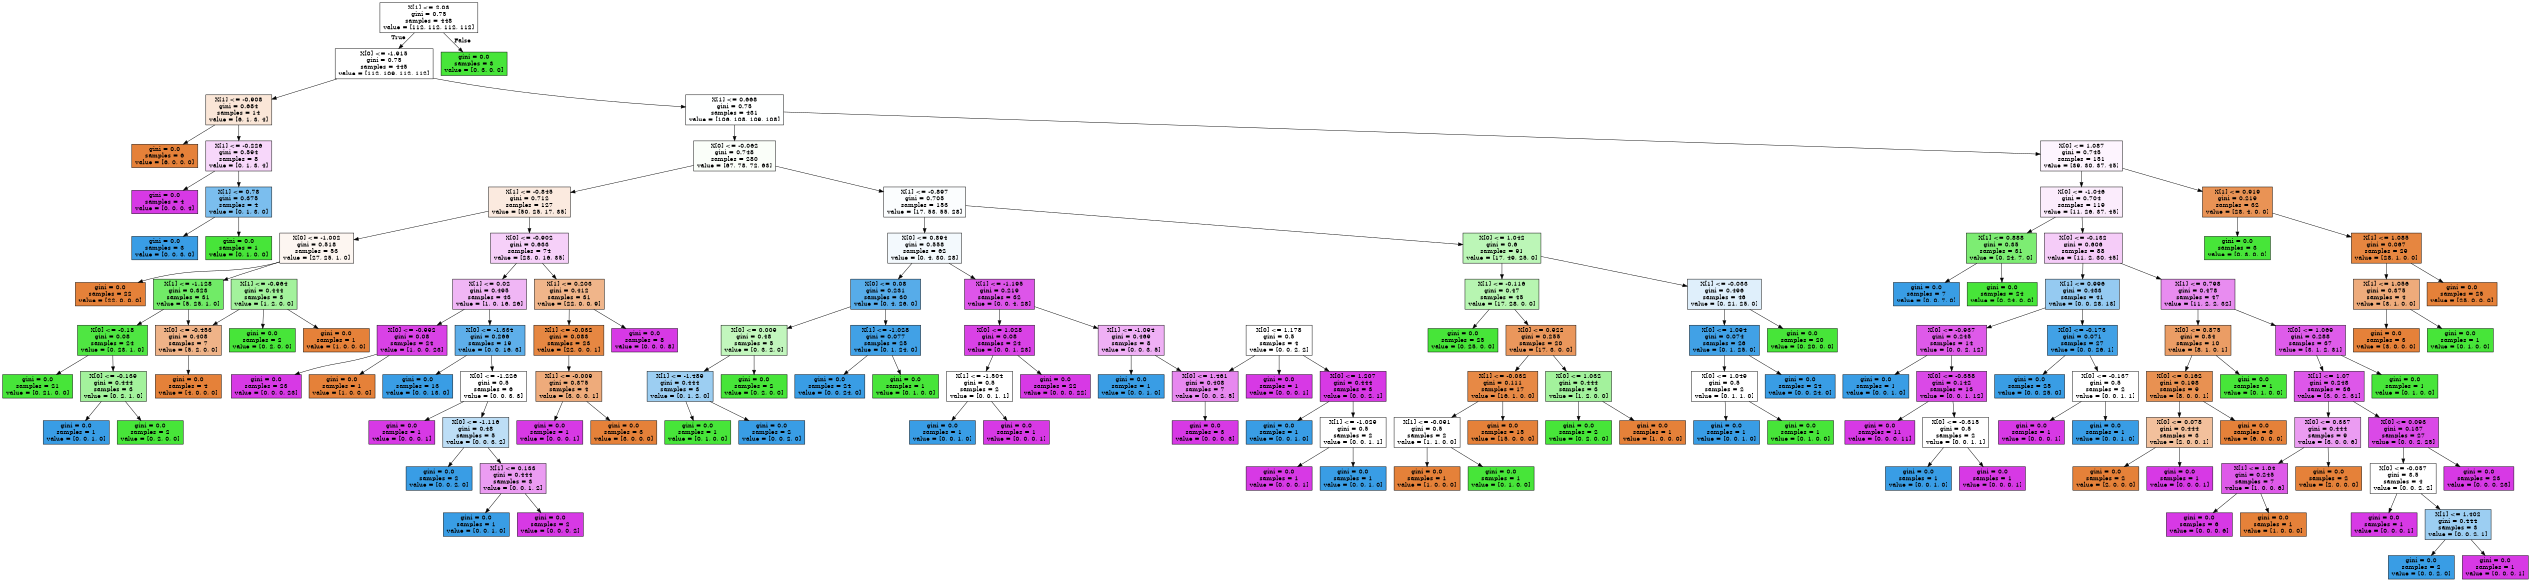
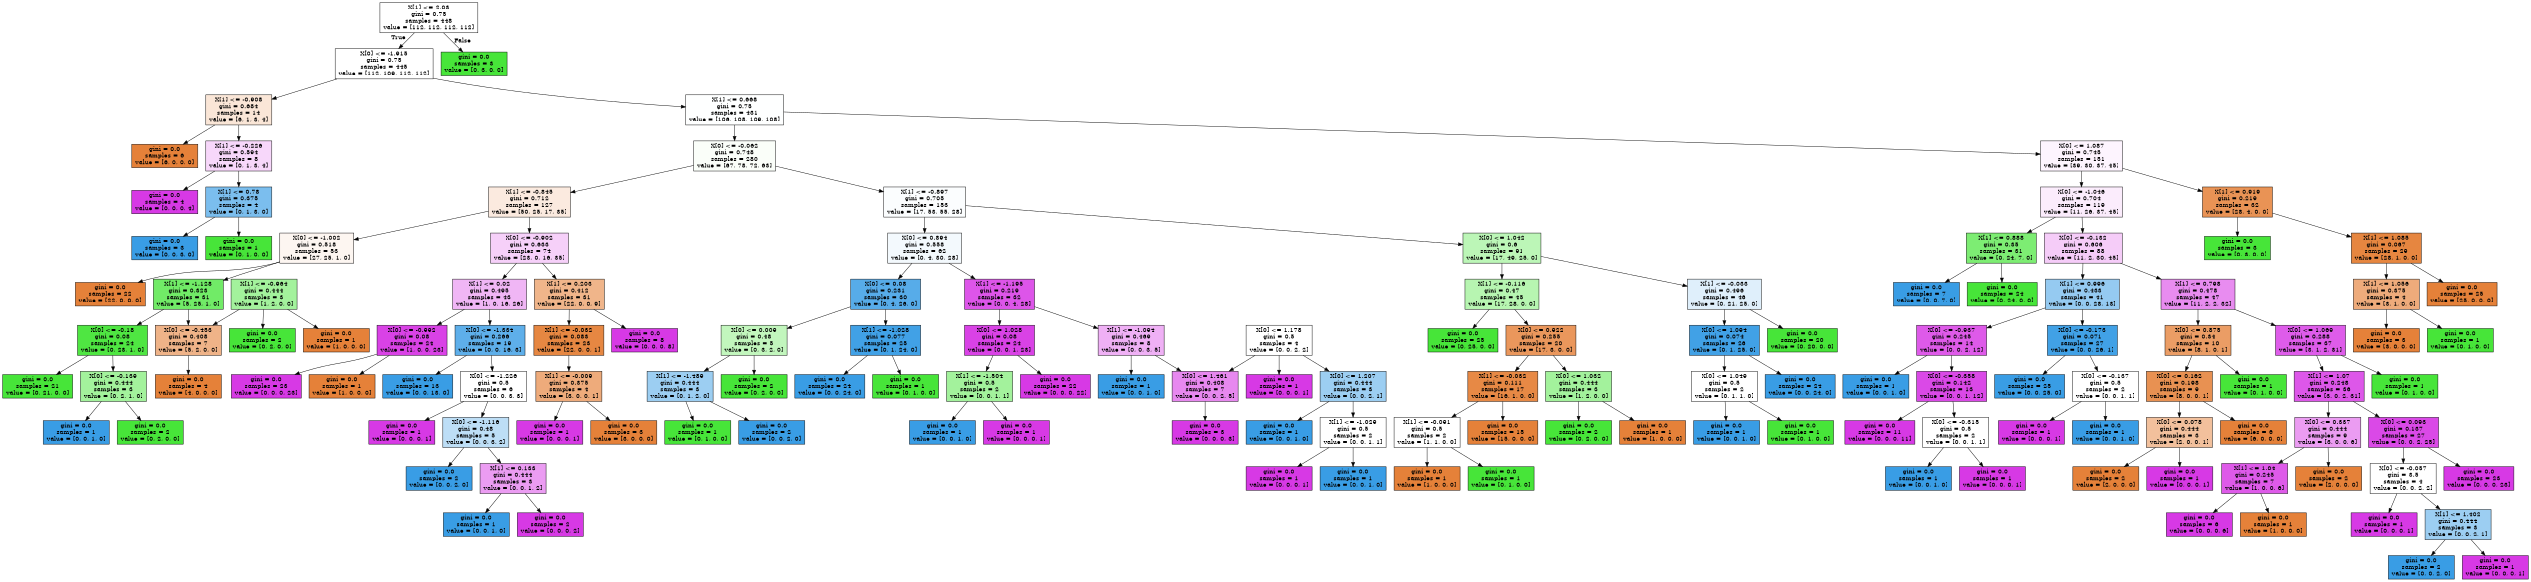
(980, 386) -> (980, 386)
(1353, 386) -> (1353, 386)
